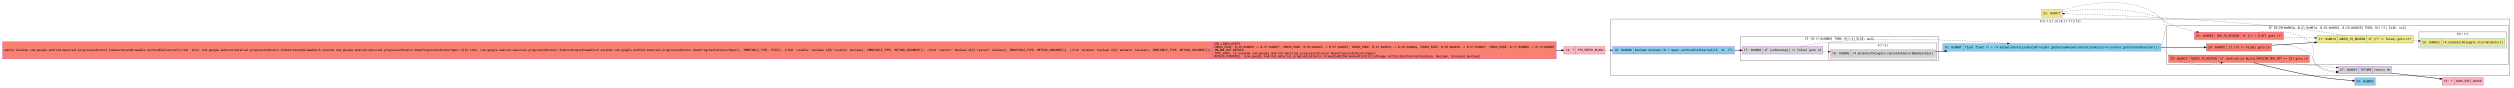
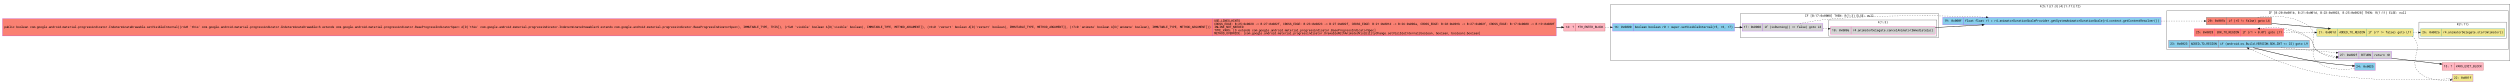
(2131, 11) -> (2313, 52)
(2183, 47) -> (2183, 21)
(2239, 59) -> (2239, 44)
